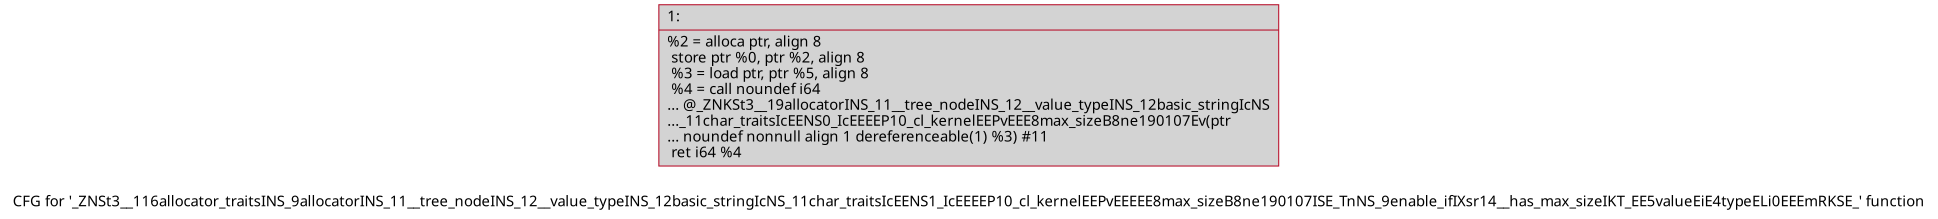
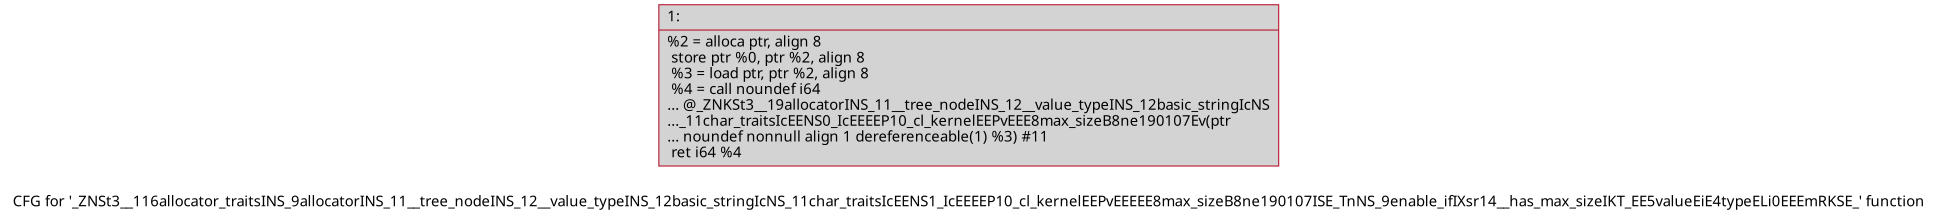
(768, 74) -> (768, 74)
